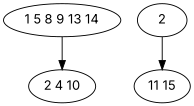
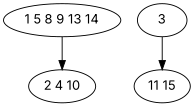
(162, 20) -> (162, 20)
